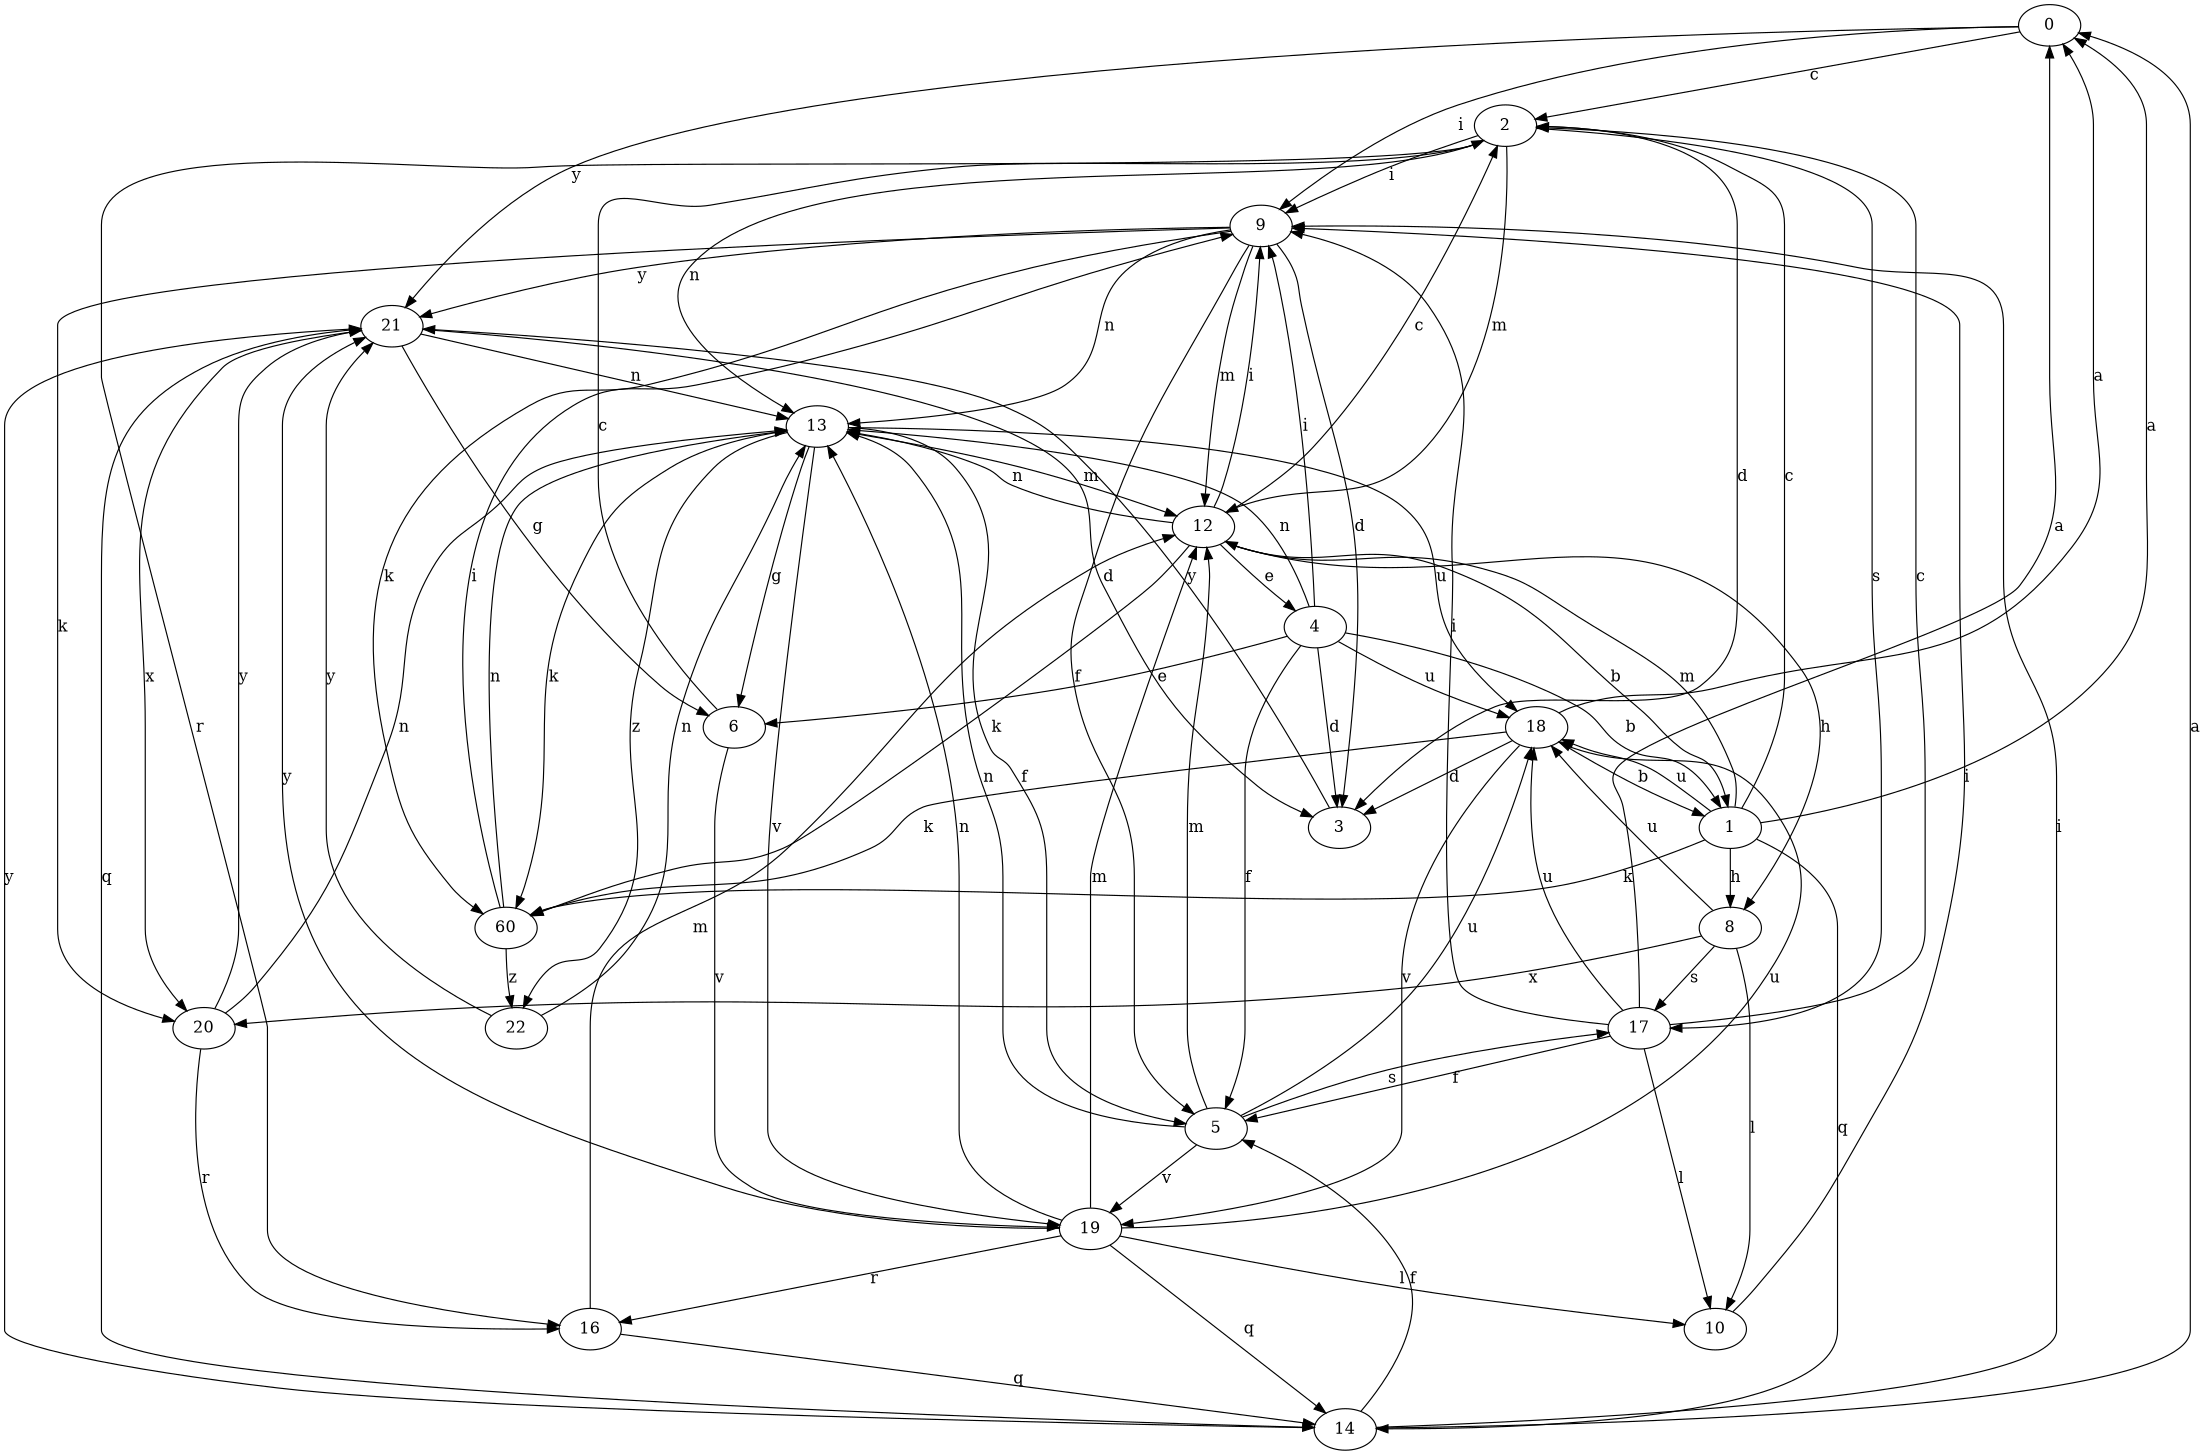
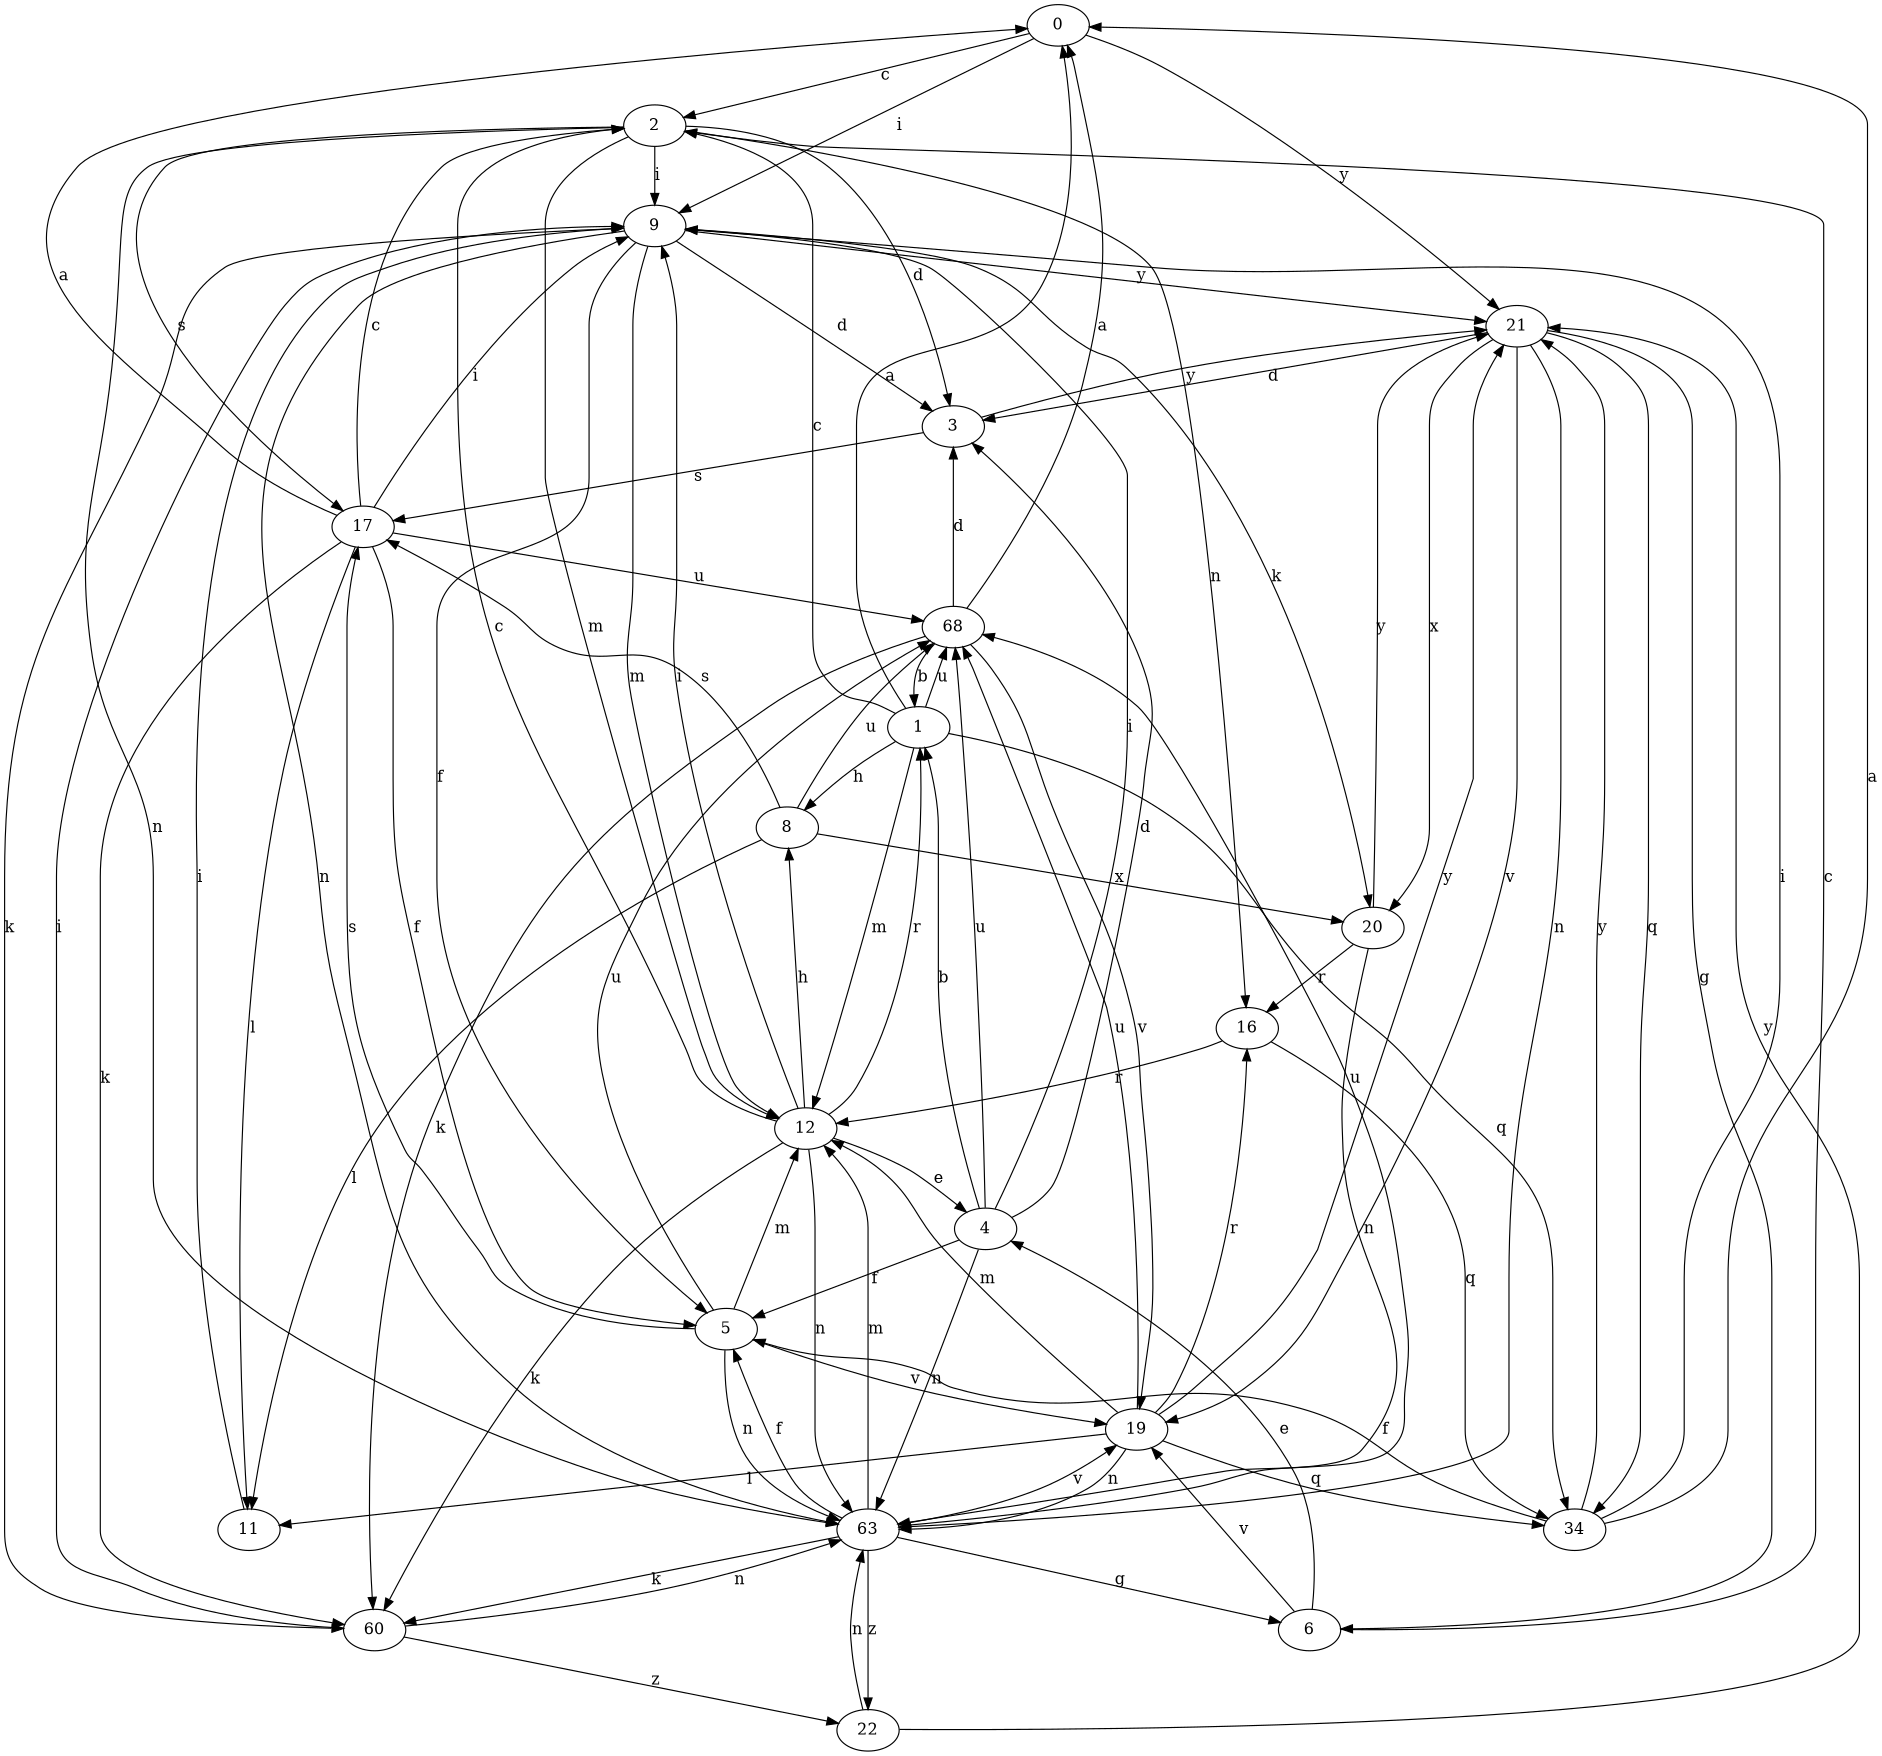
(817, 427) -> (868, 1530)
none -> (664, 476)
(1616, 677) -> (917, 928)
(1034, 693) -> (1227, 1386)
(200, 727) -> (1216, 577)
(1537, 727) -> (953, 627)
(1126, 896) -> (100, 1120)
(701, 928) -> (1119, 1078)
none -> (1487, 937)
(1715, 1329) -> (249, 1530)
(1345, 1429) -> (1575, 1530)
